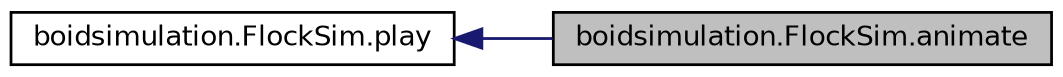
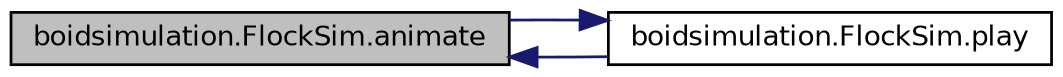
none -> (572, 57)
